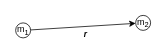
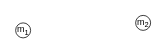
(80, 27) -> none
